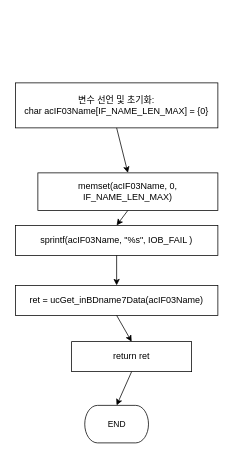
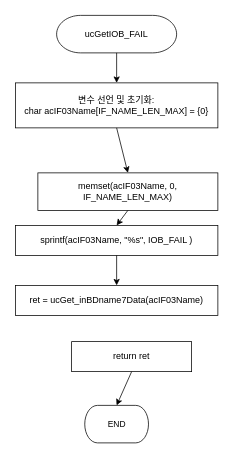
none -> (117, 34)
none -> (117, 65)
(123, 326) -> none
